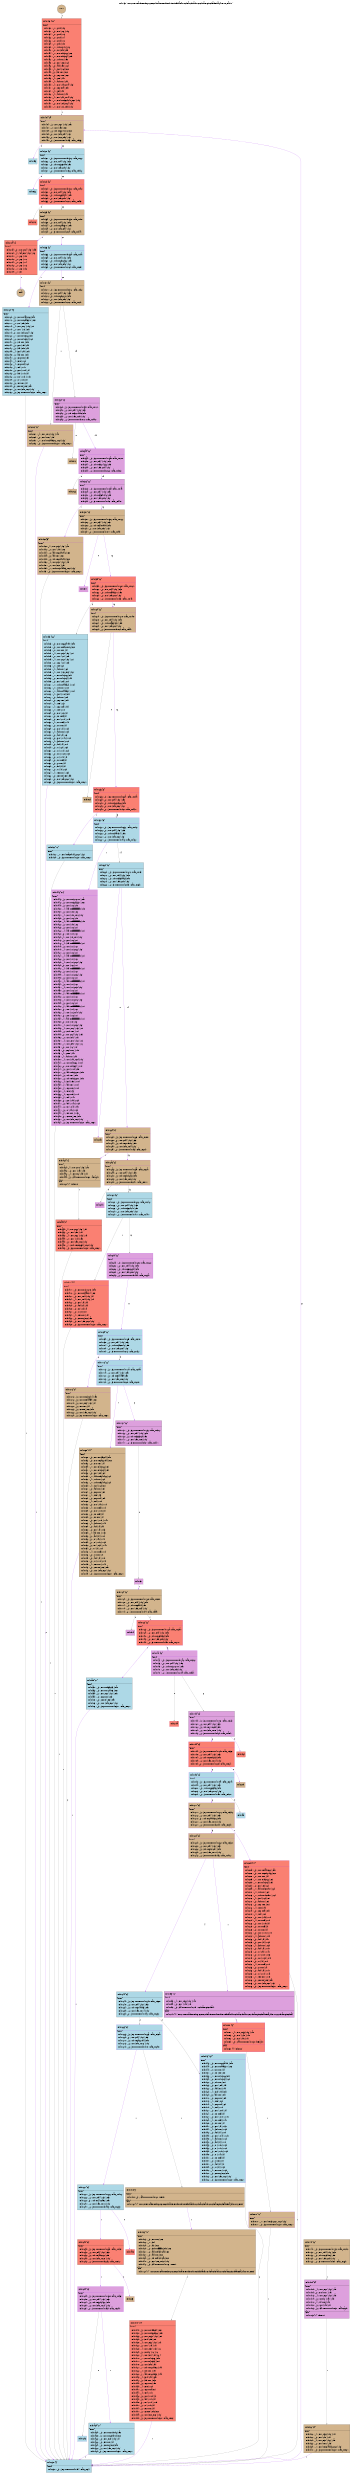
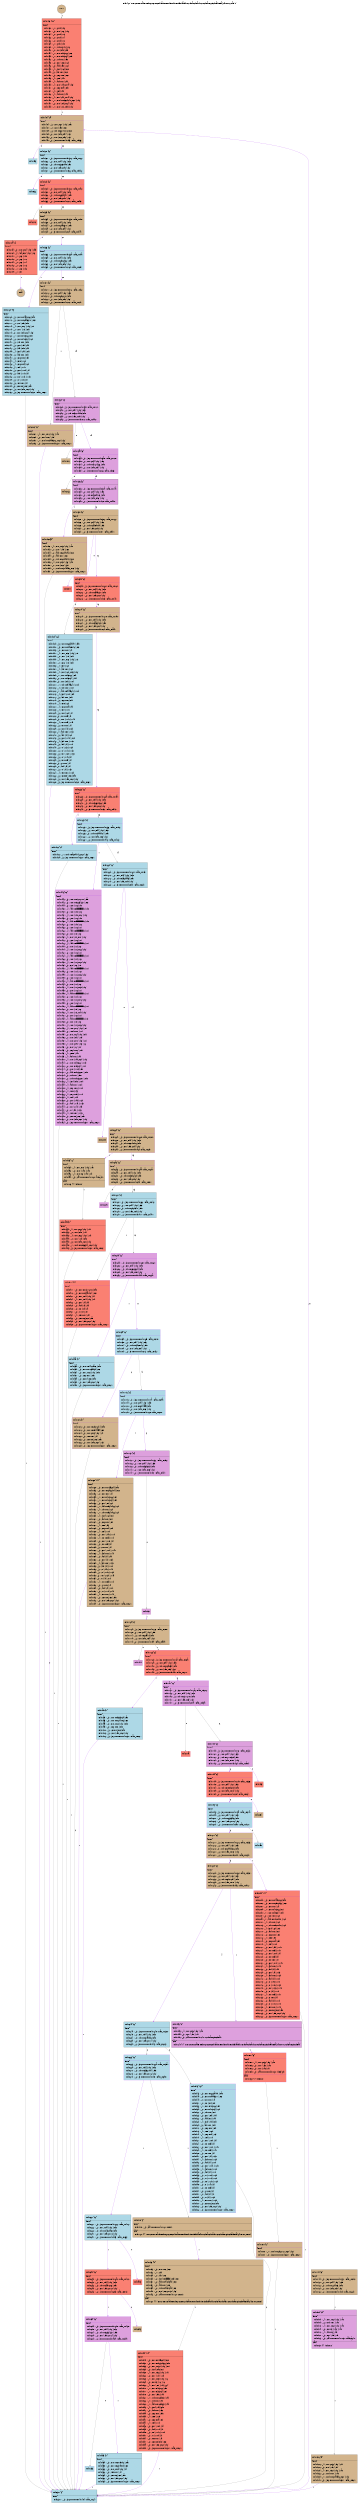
(83, 589) -> (67, 589)
(87, 800) -> none
none -> (91, 1372)
